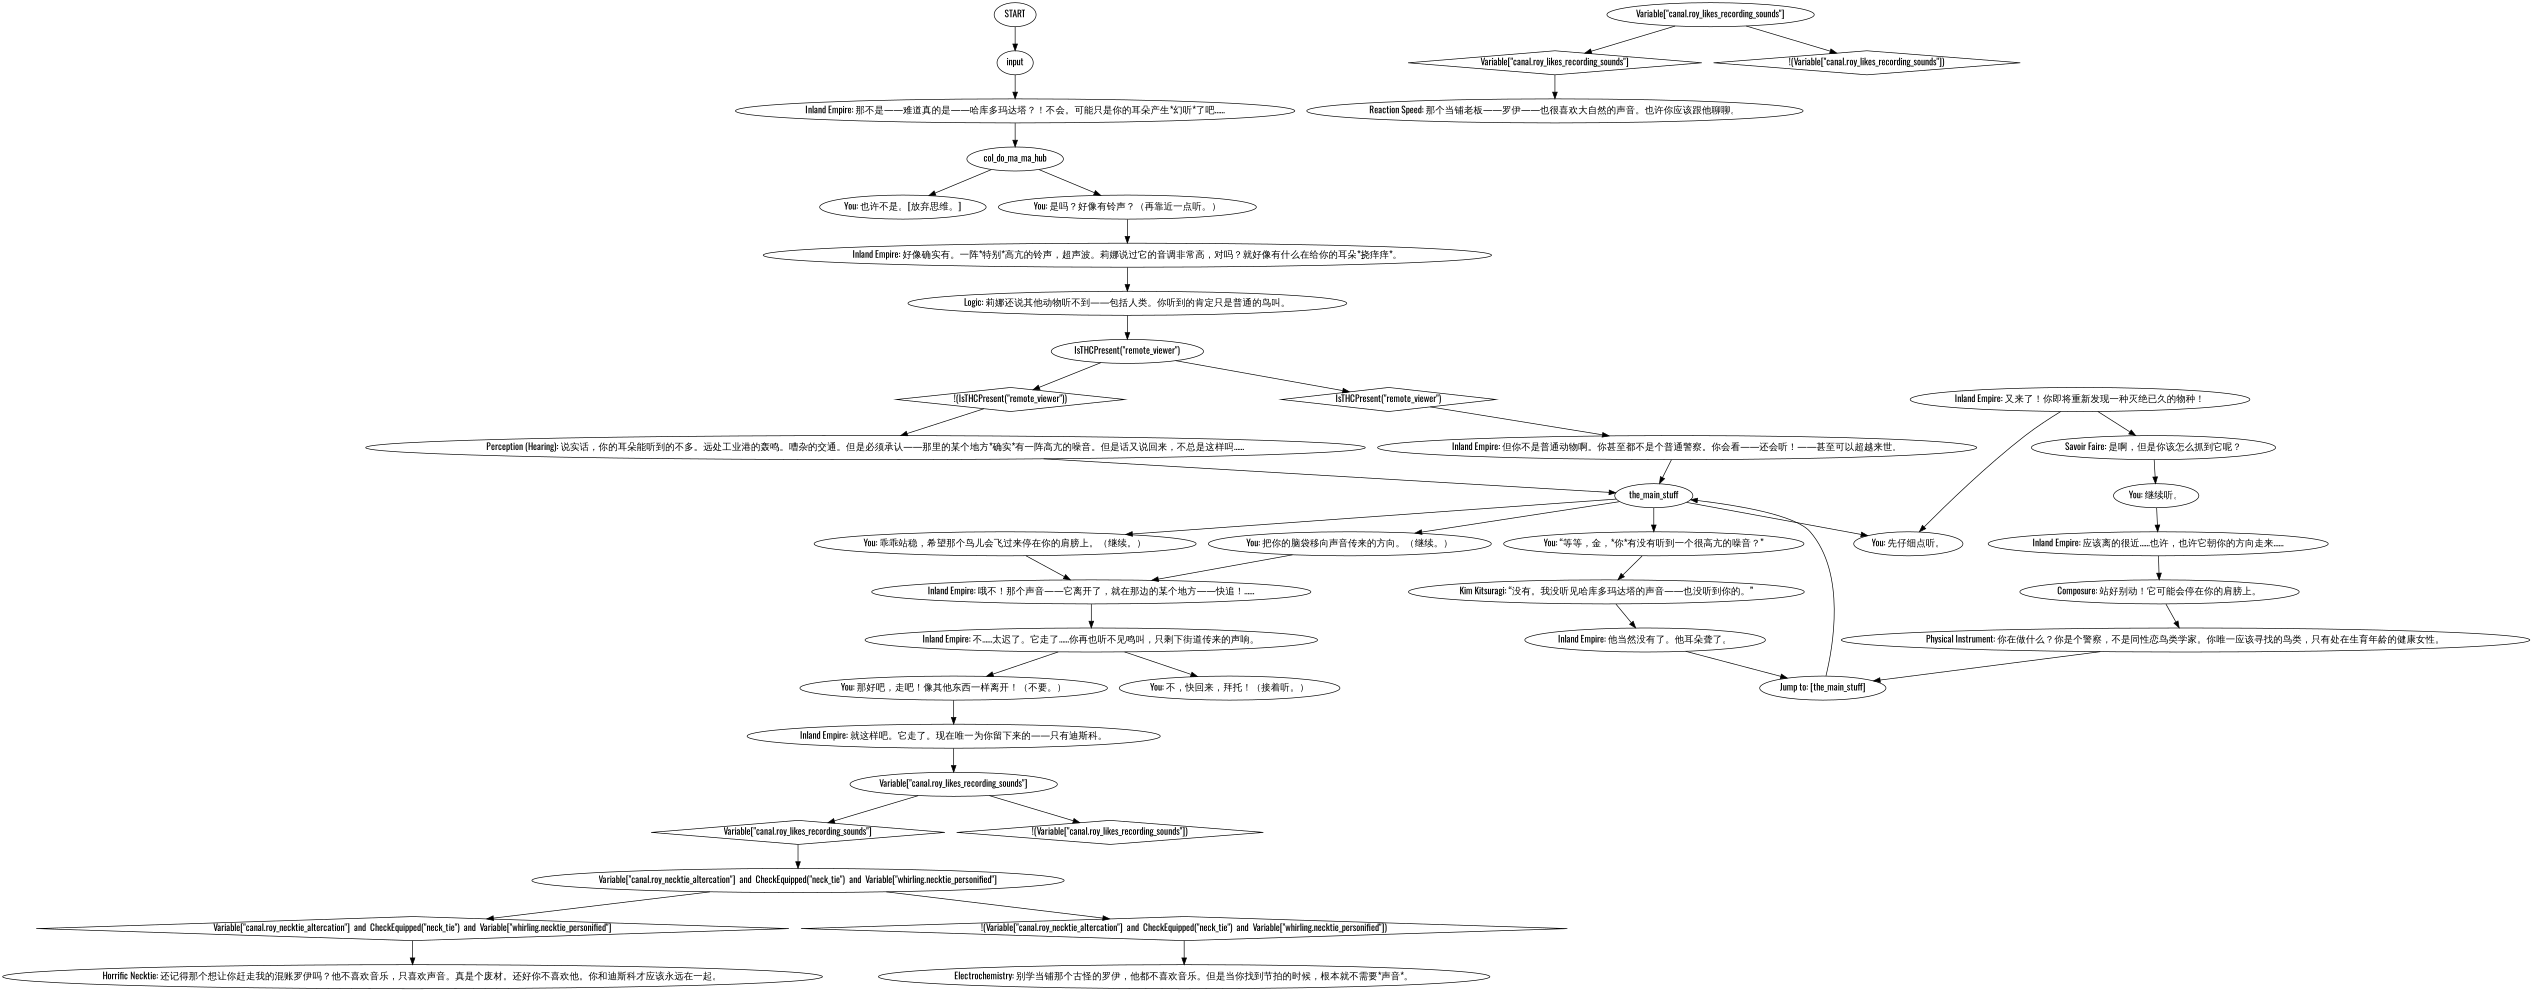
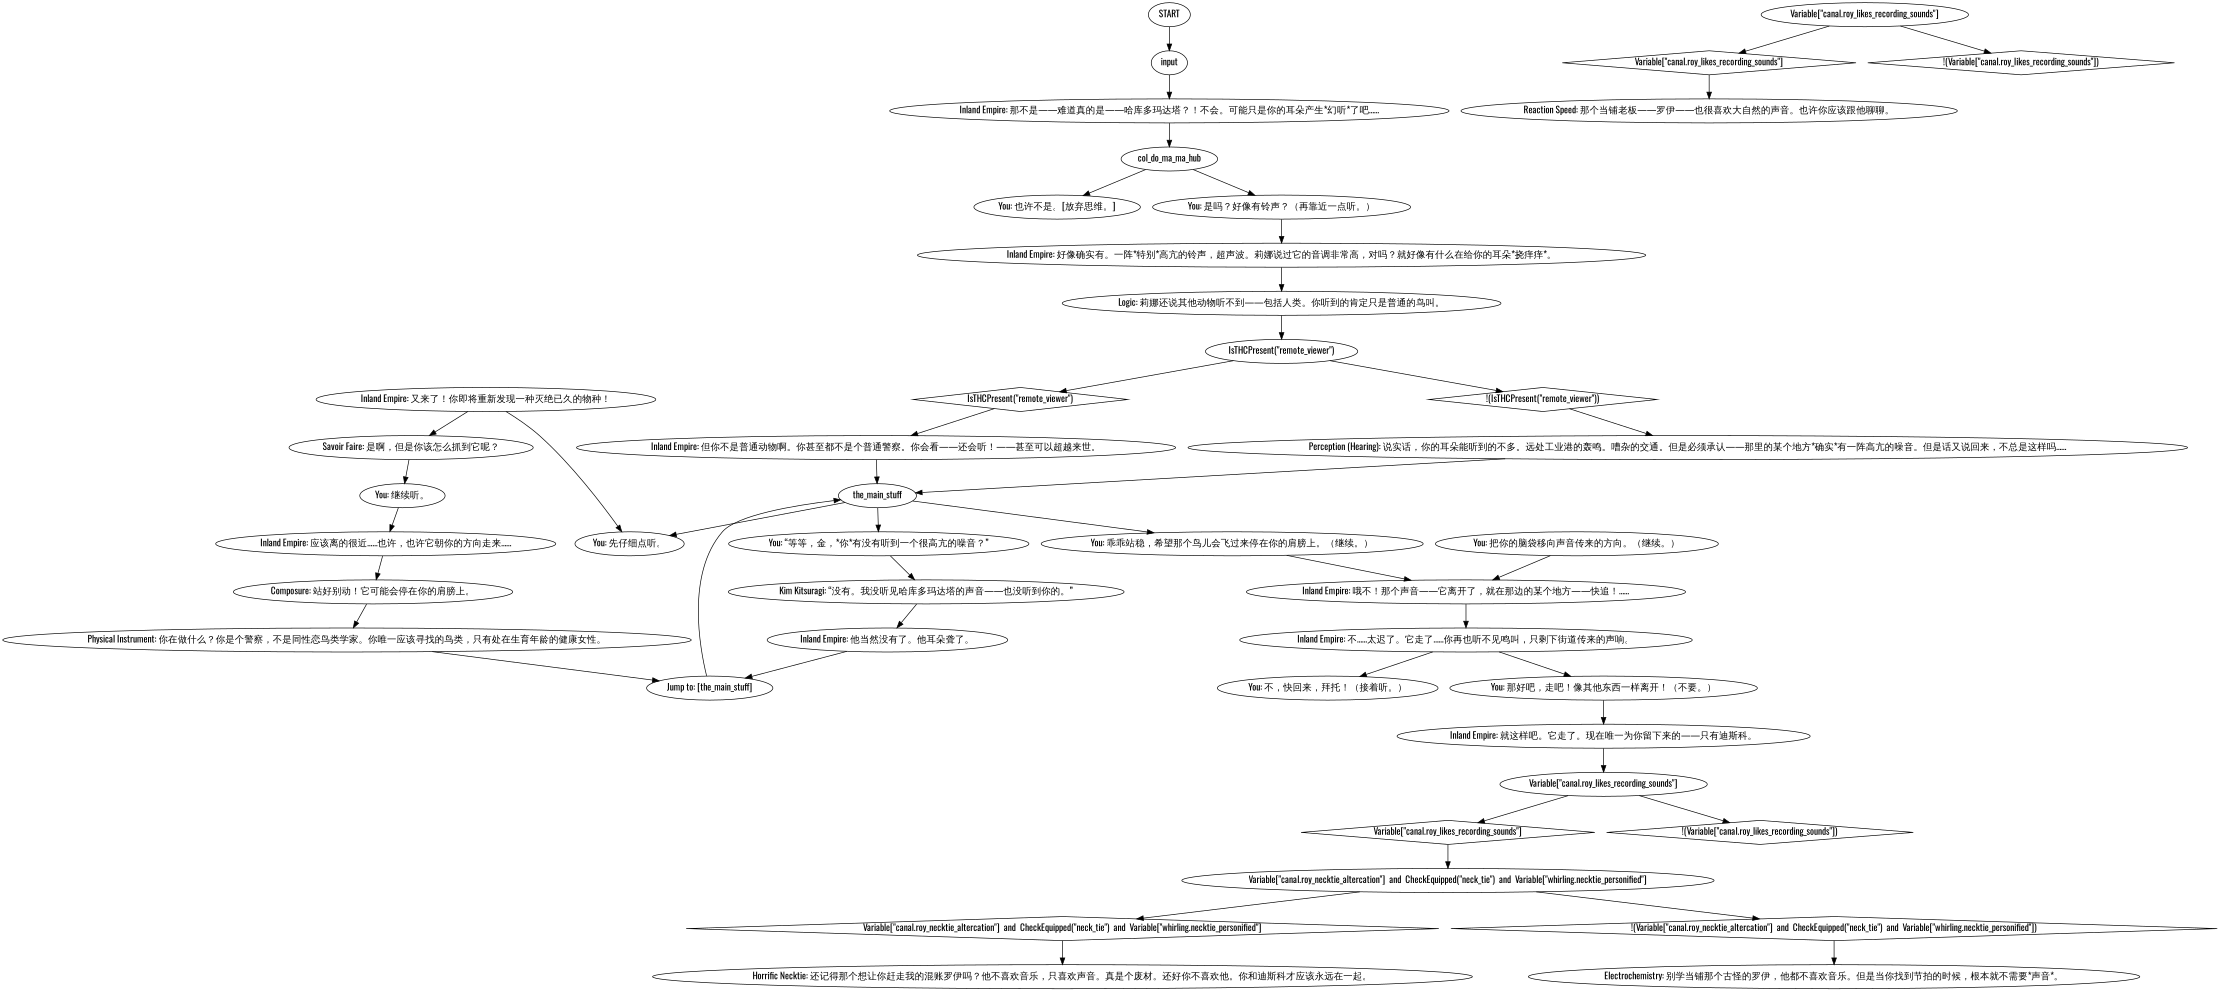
(1521, 517) -> none
